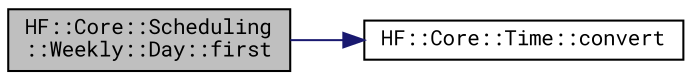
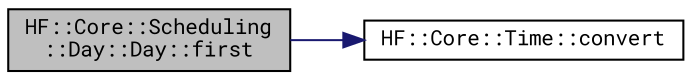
(149, 40) -> (149, 40)
